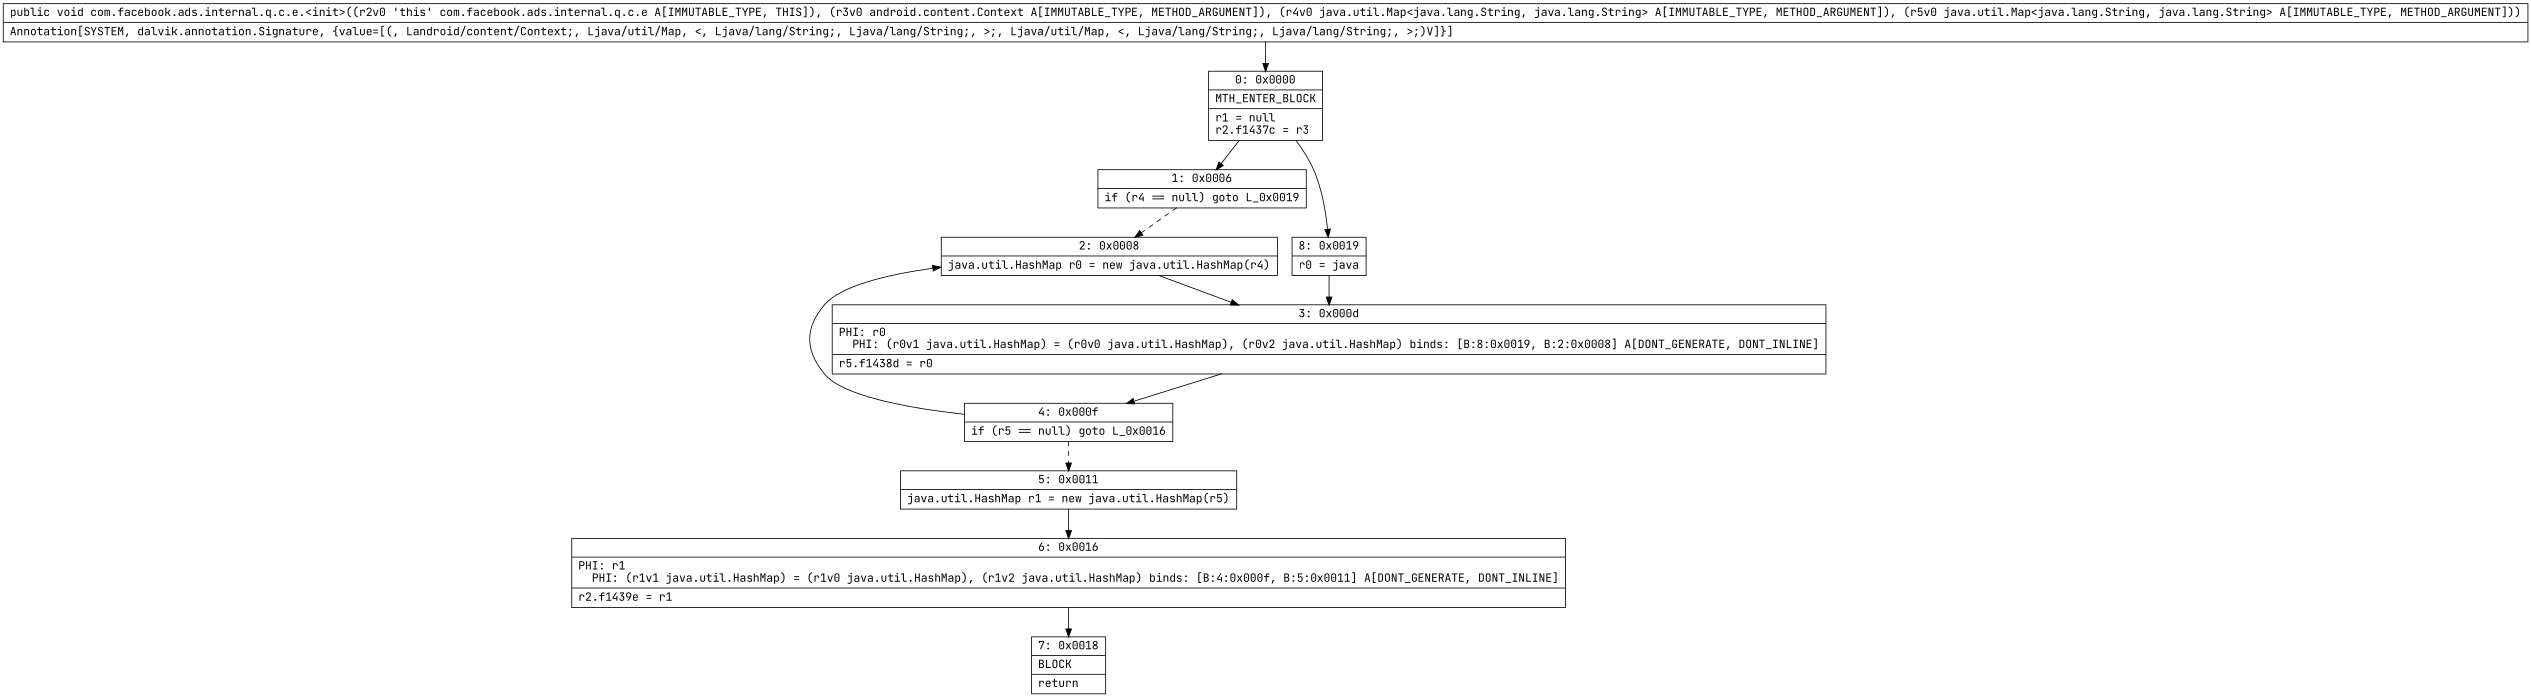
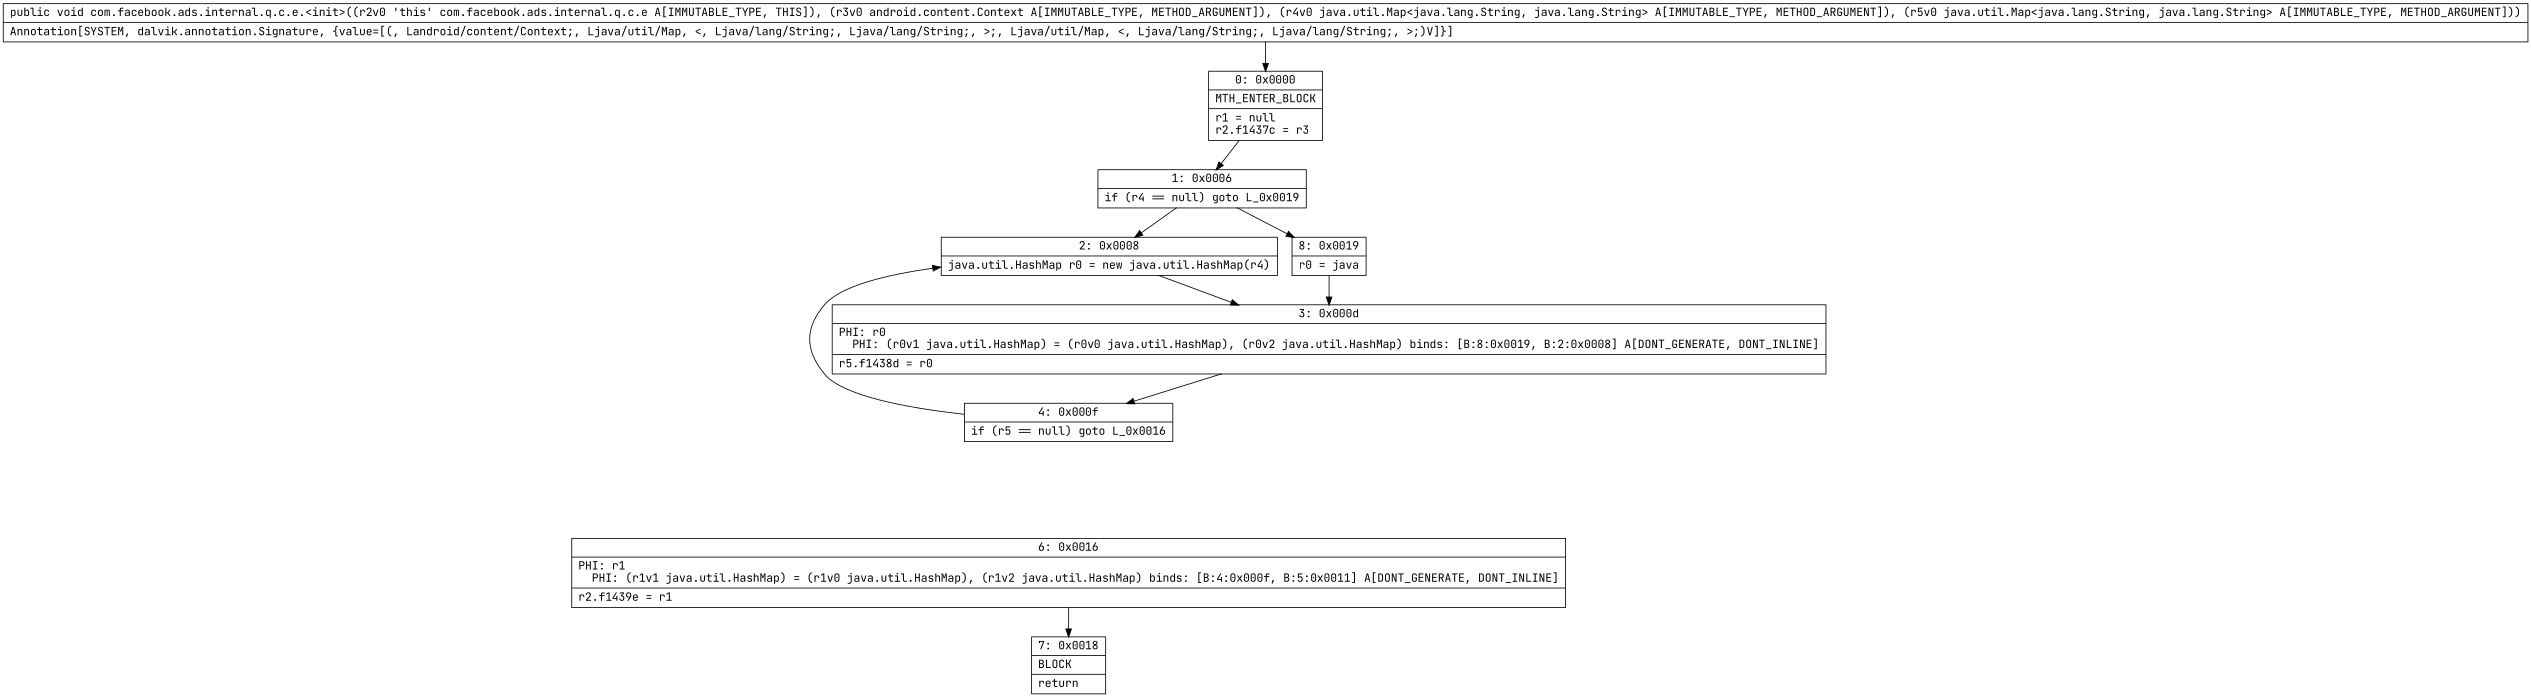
(1318, 182) -> (1262, 221)
(1159, 220) -> (1159, 220)
(1069, 490) -> none
